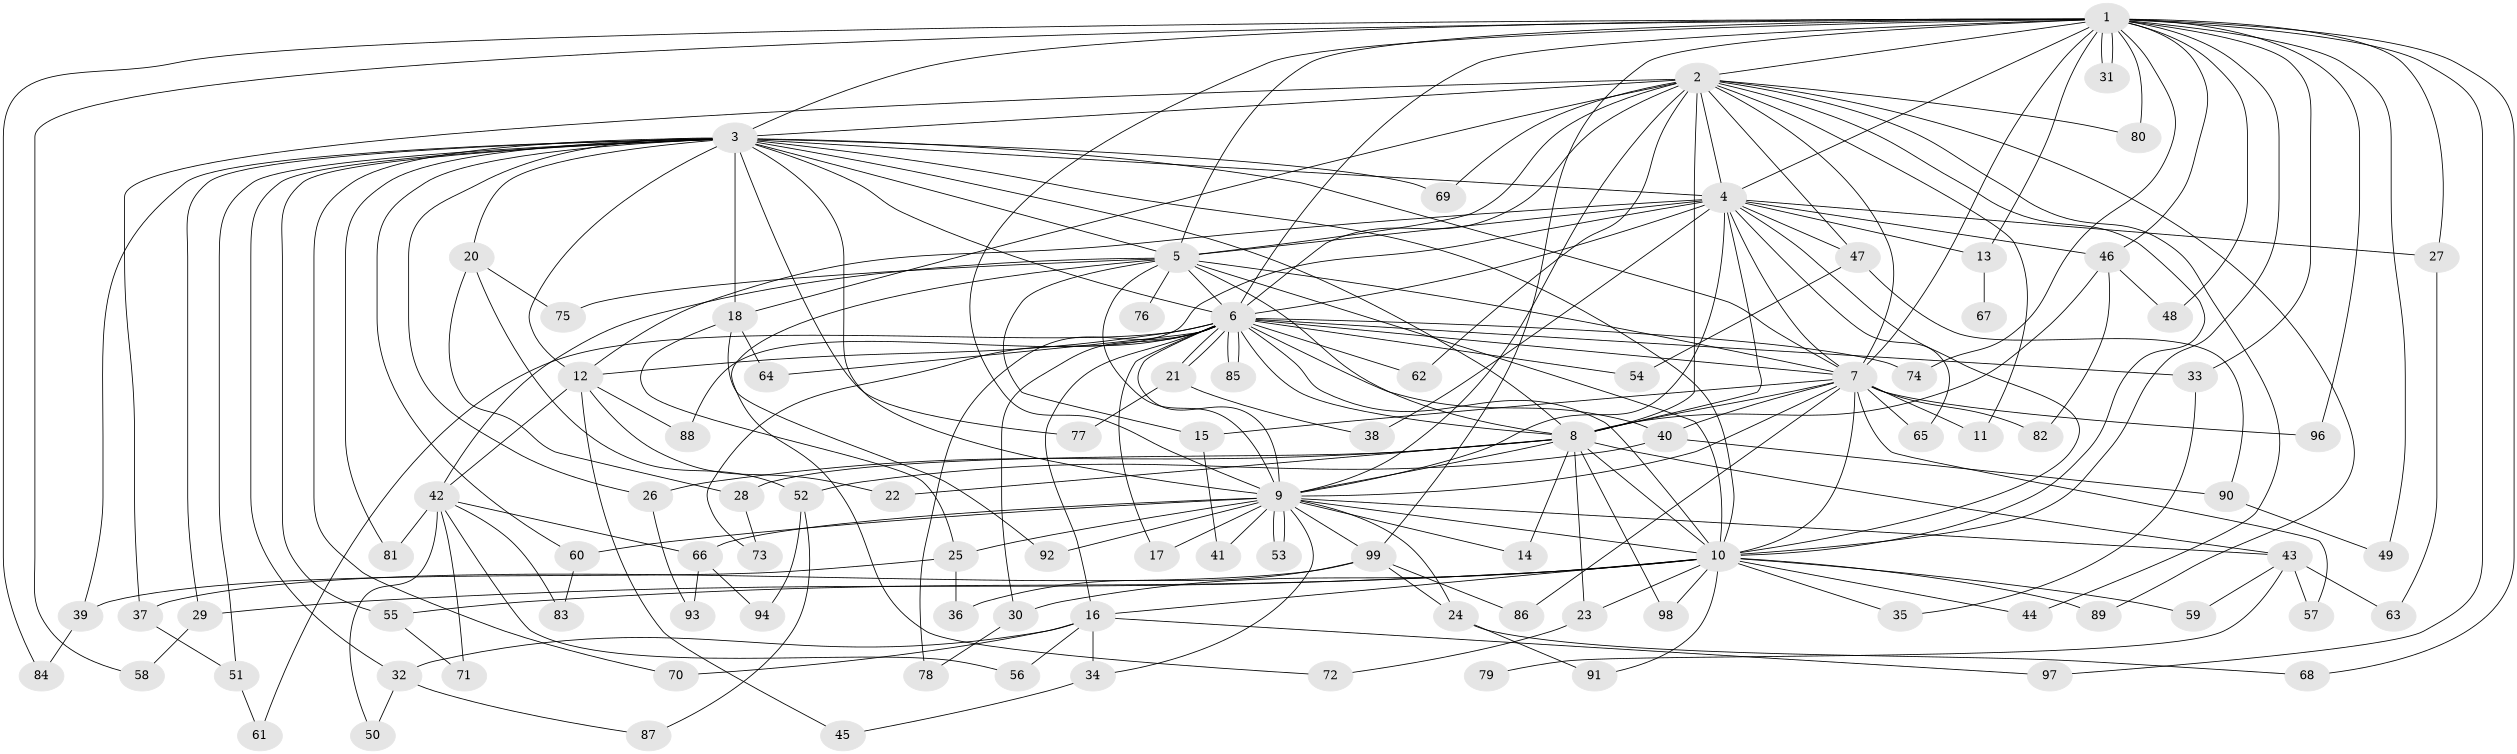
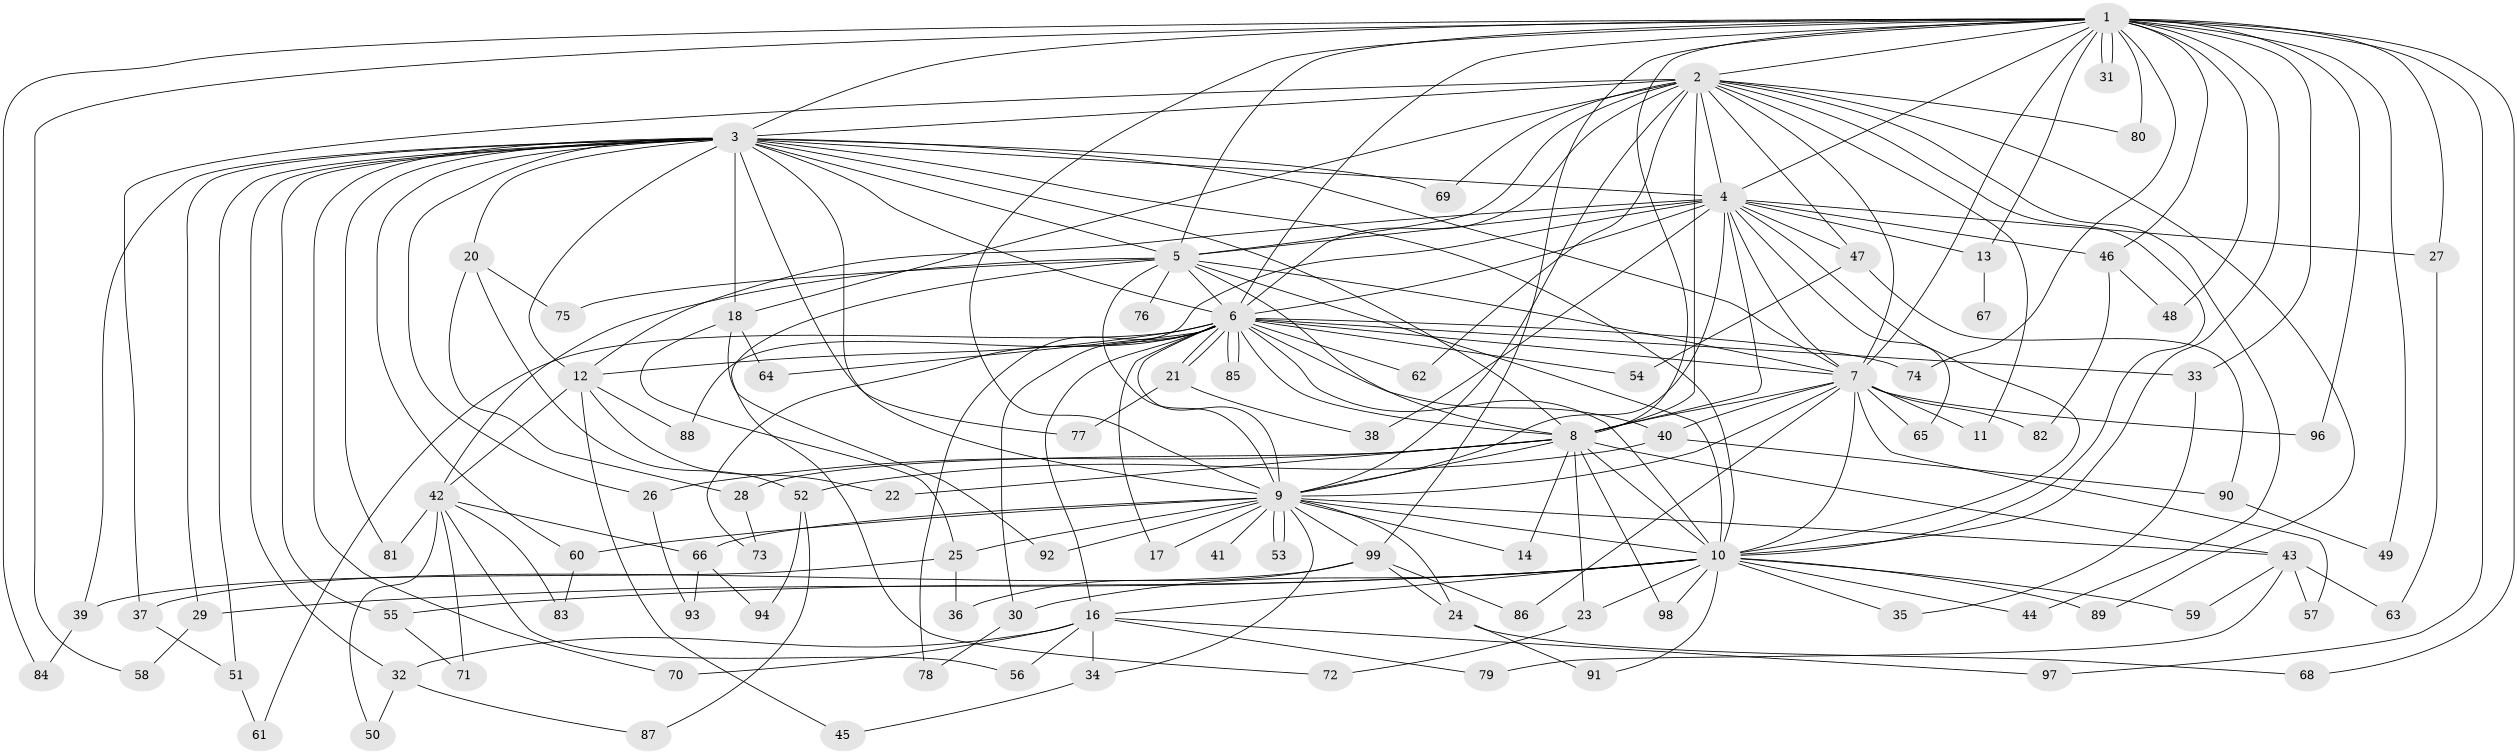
(1869, 410) -> (1665, 68)
(1202, 437) -> none
none -> (1290, 646)
